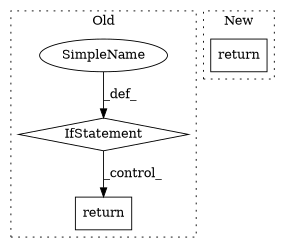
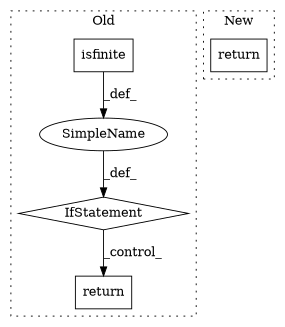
none -> (104, 55)
